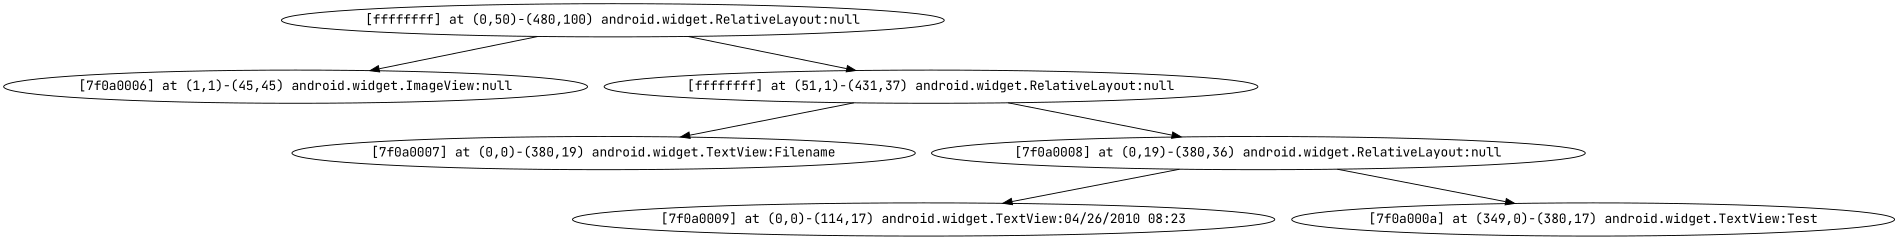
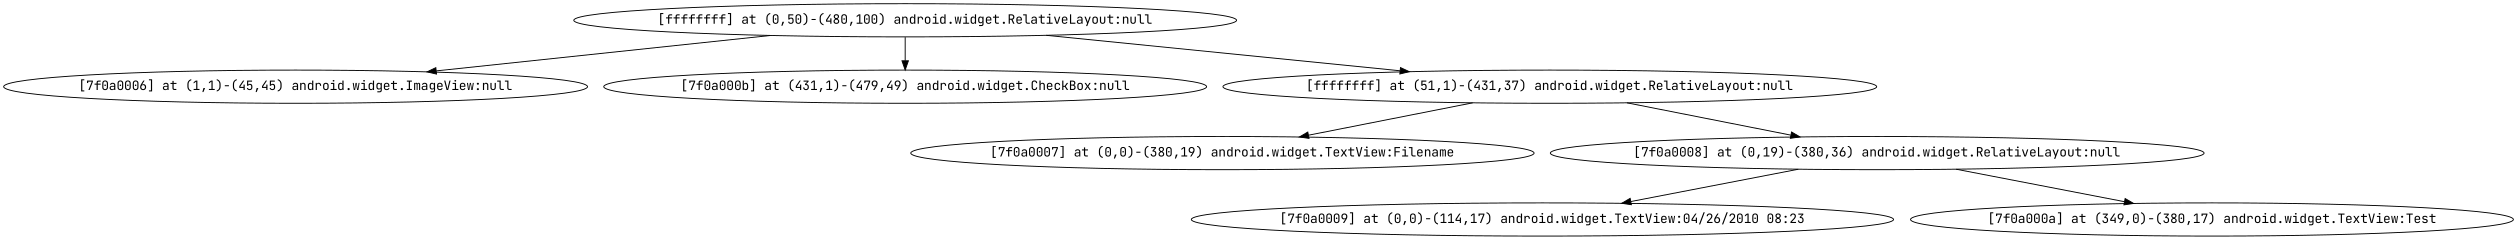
none -> (905, 87)
